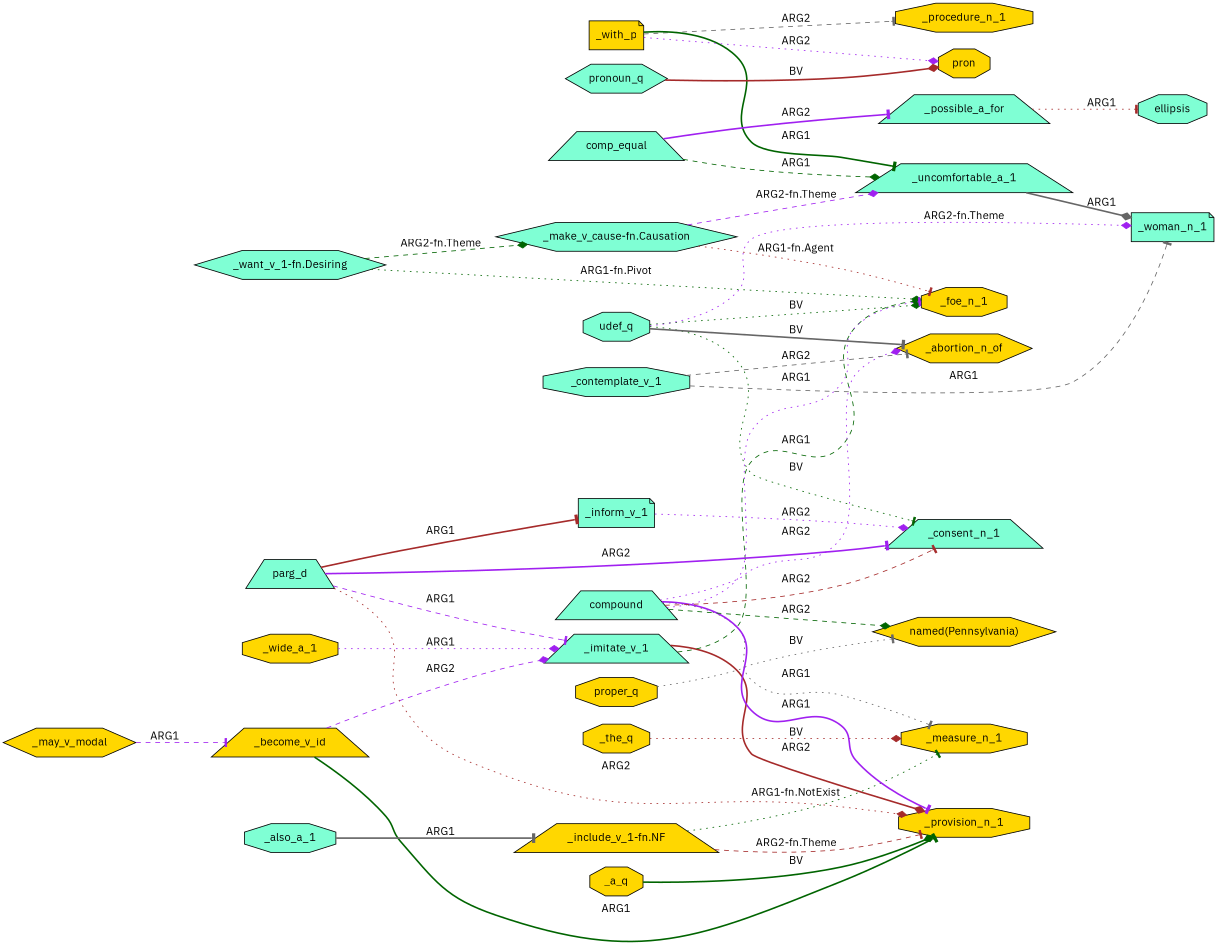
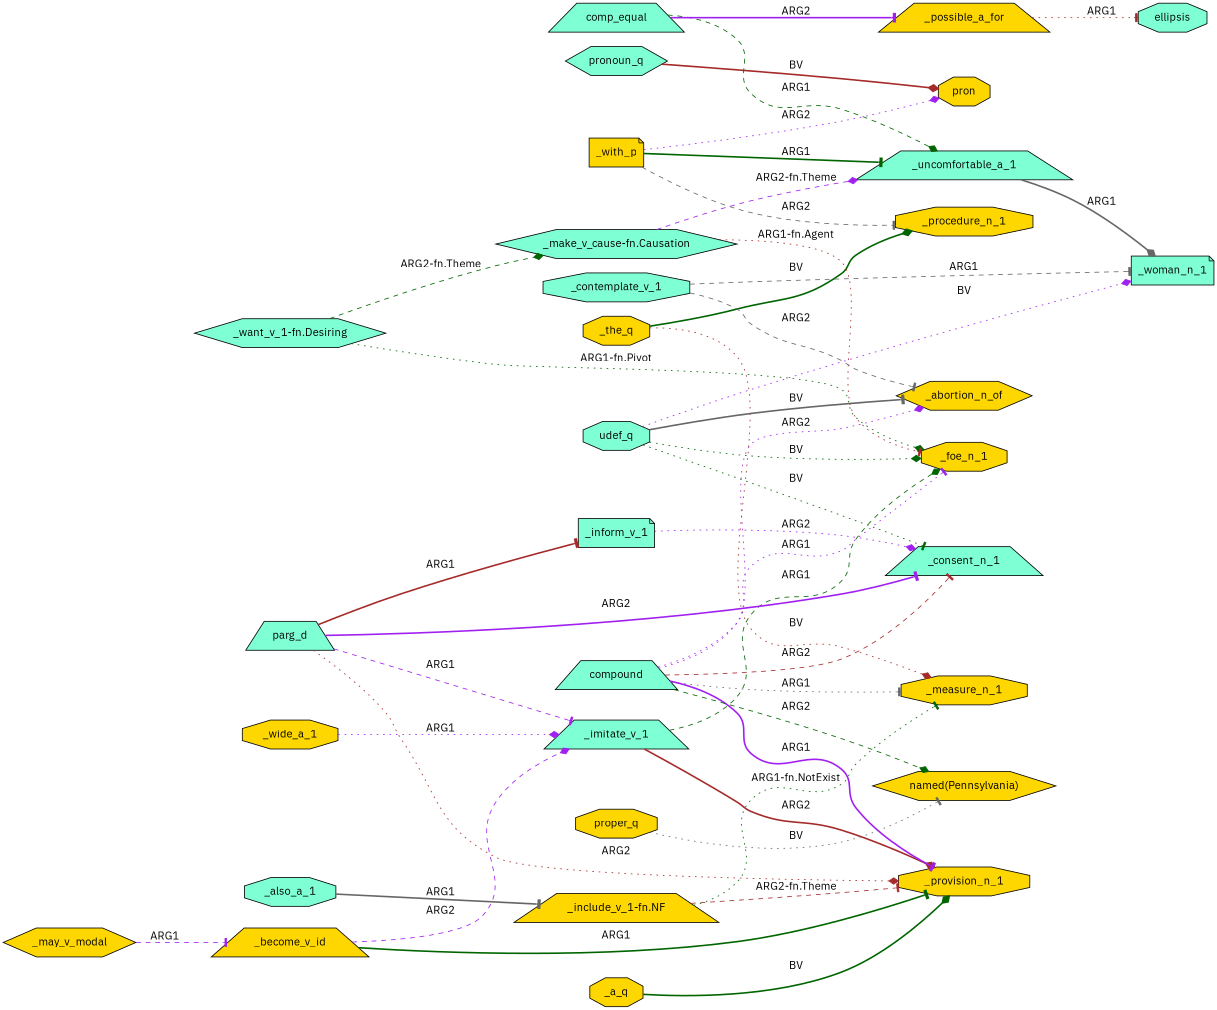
(964, 109) -> (964, 18)
(964, 216) -> (964, 291)
none -> (785, 299)
